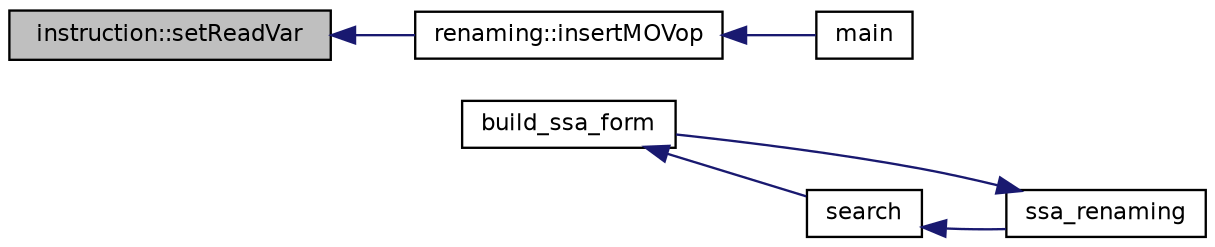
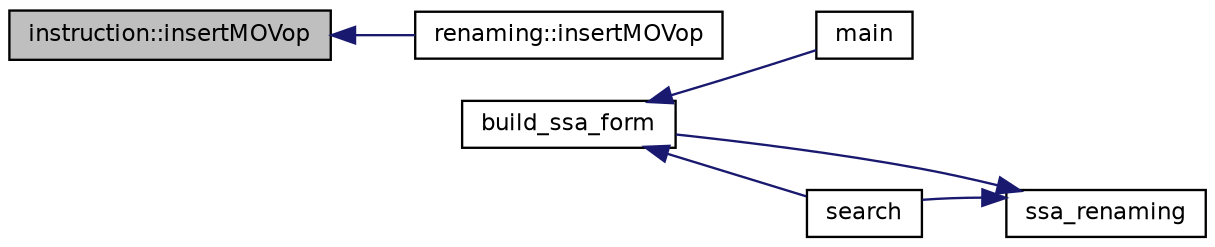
(170, 35) -> (170, 35)
(781, 35) -> (744, 73)
(976, 229) -> (952, 198)
